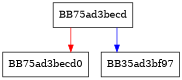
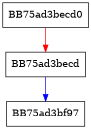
(71, 36) -> (46, 36)
(140, 64) -> (46, 114)
